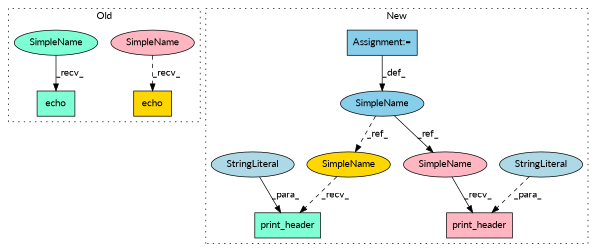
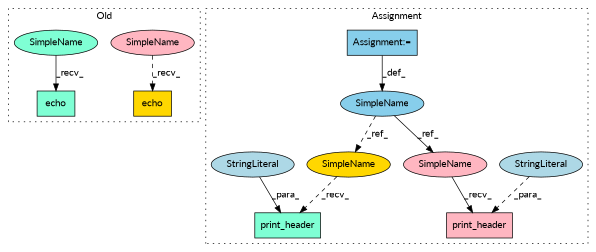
(397, 16) -> (397, 16)
